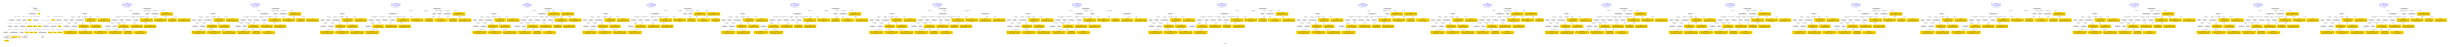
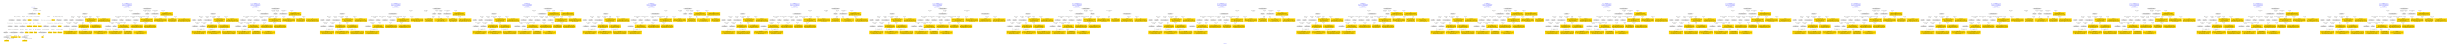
(43, 37) -> (43, 37)
none -> (25, 41)
